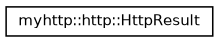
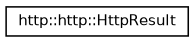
(109, 21) -> (97, 21)
